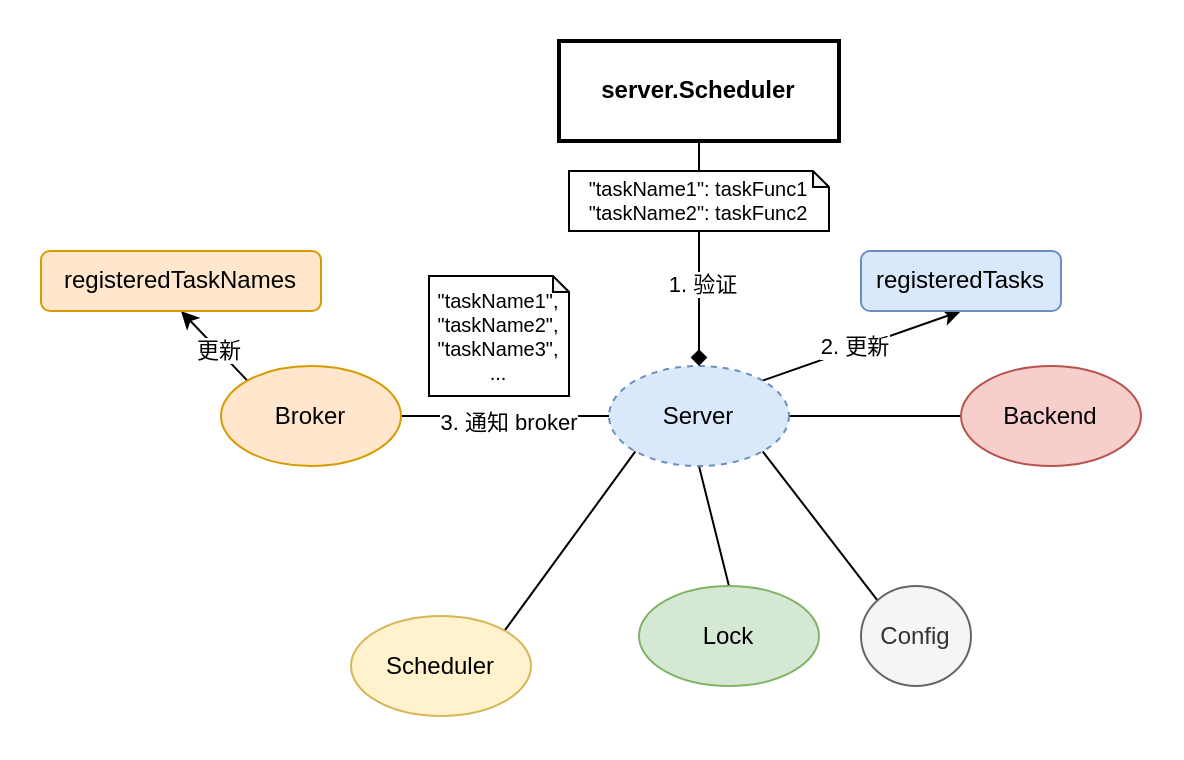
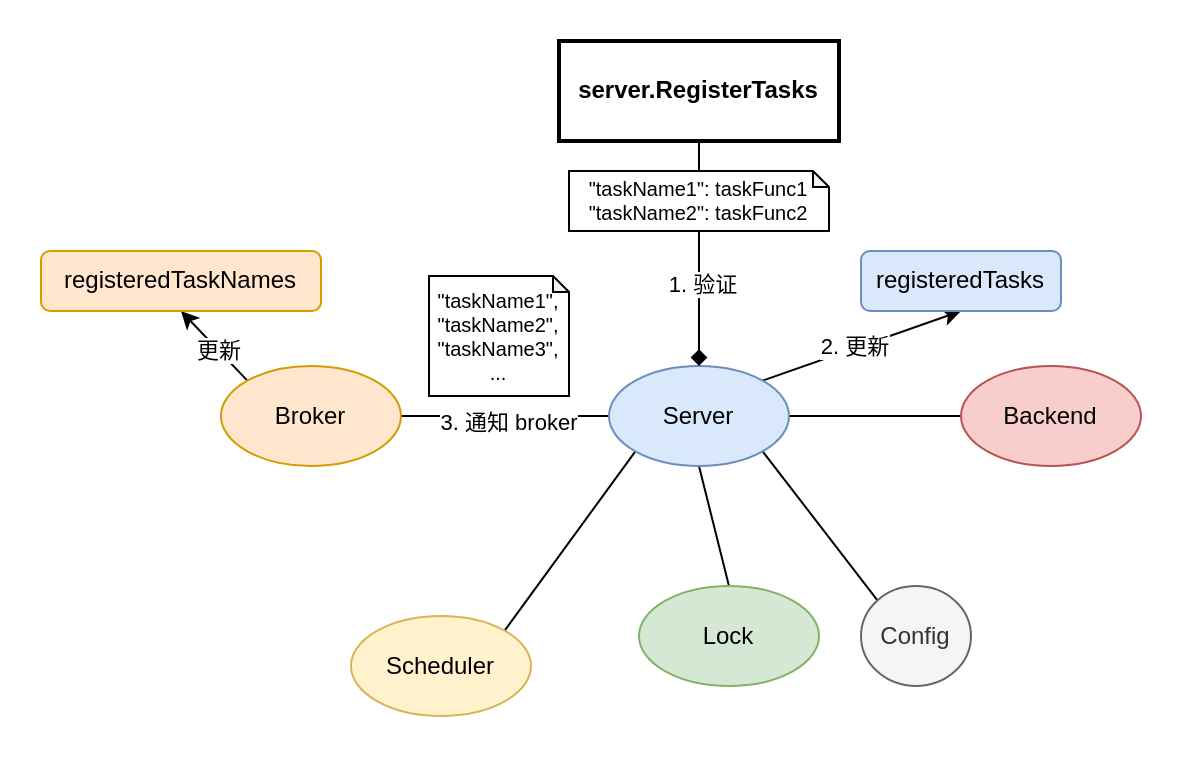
(699, 91) -> (699, 91)
(699, 416) -> (699, 416)
